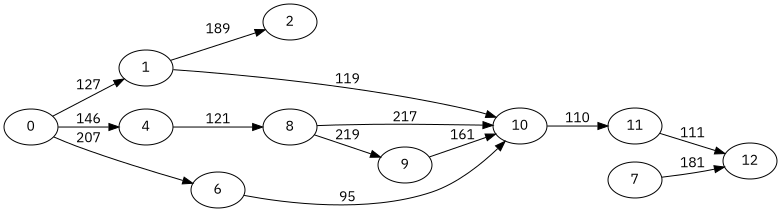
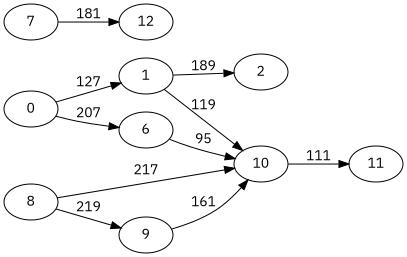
(578, 118) -> (318, 156)
(146, 127) -> none
(687, 142) -> none
